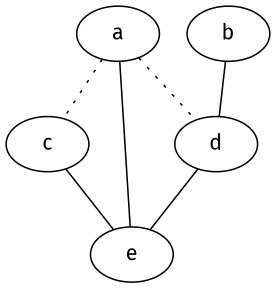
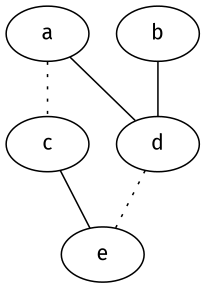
(167, 89) -> (103, 89)
(125, 144) -> none
(174, 199) -> (130, 199)
